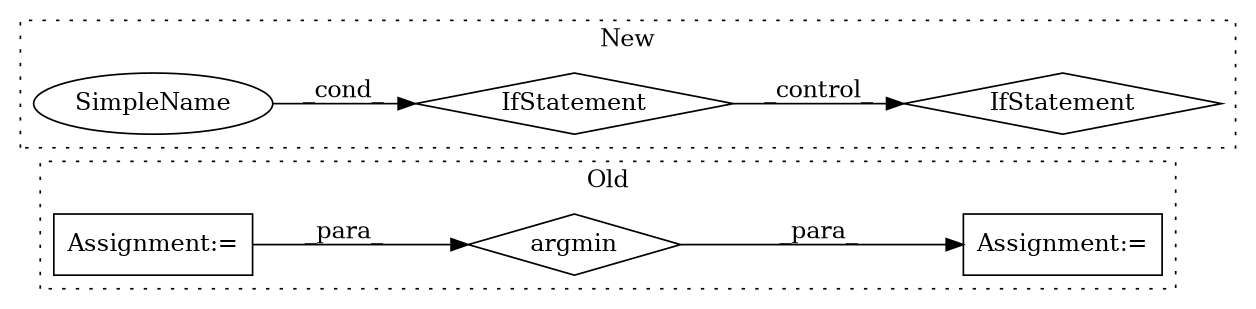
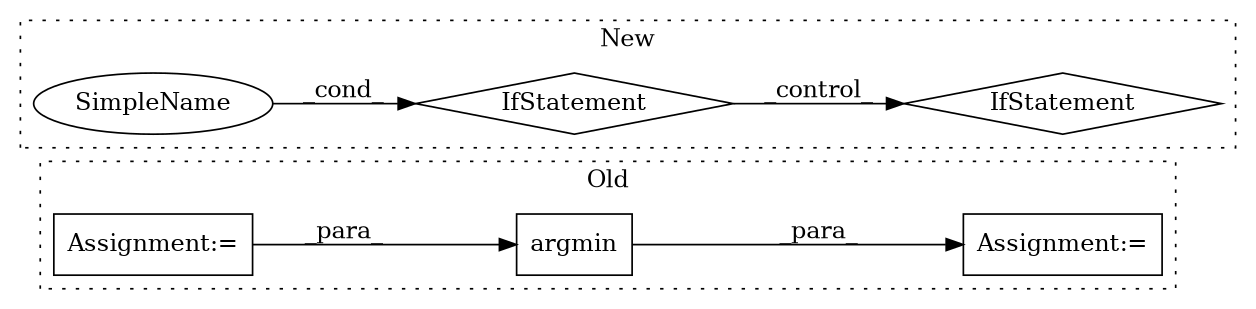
(574, 245) -> (574, 245)
